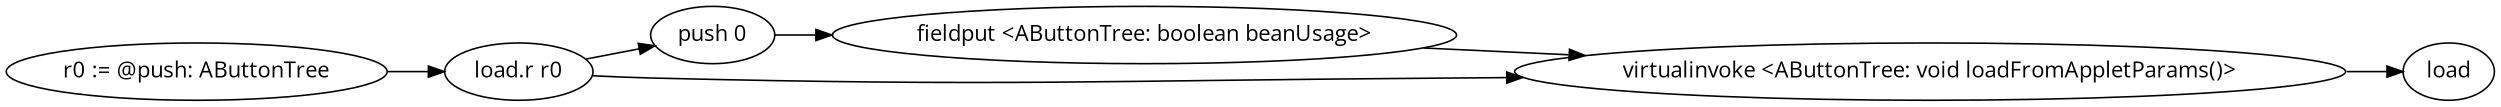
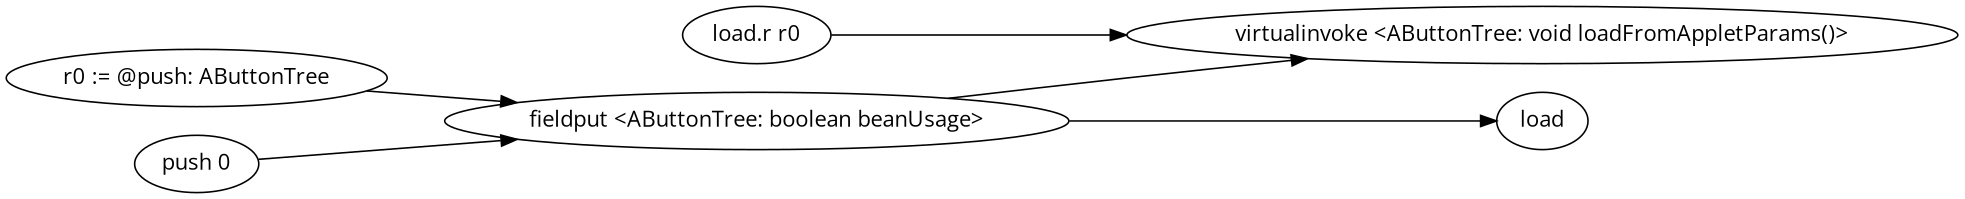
(613, 54) -> none
(408, 72) -> (434, 96)
(2367, 72) -> (1275, 121)
